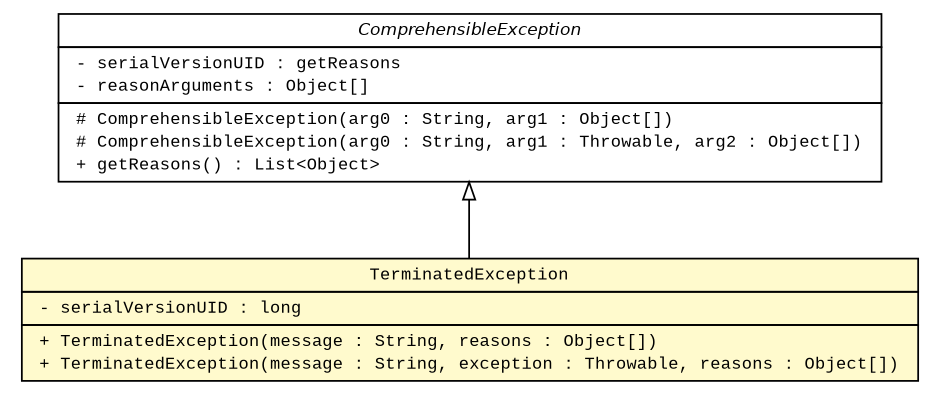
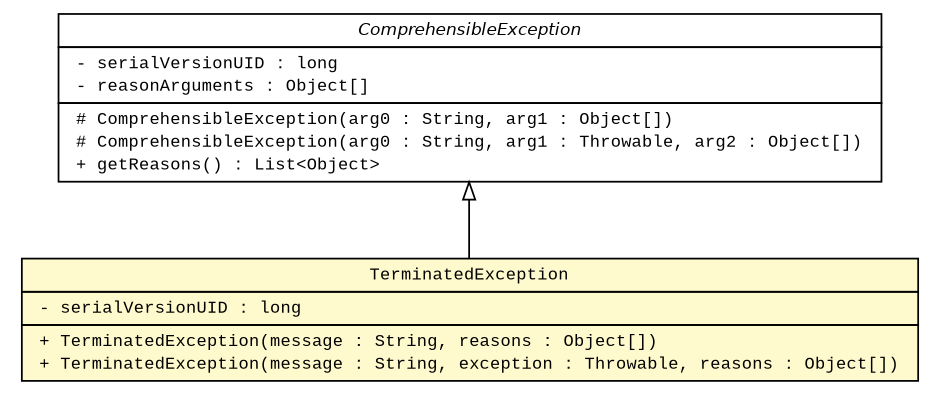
(239, 63) -> (208, 63)
